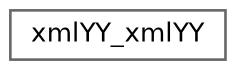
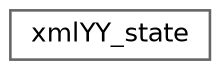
(118, 35) -> (110, 35)
